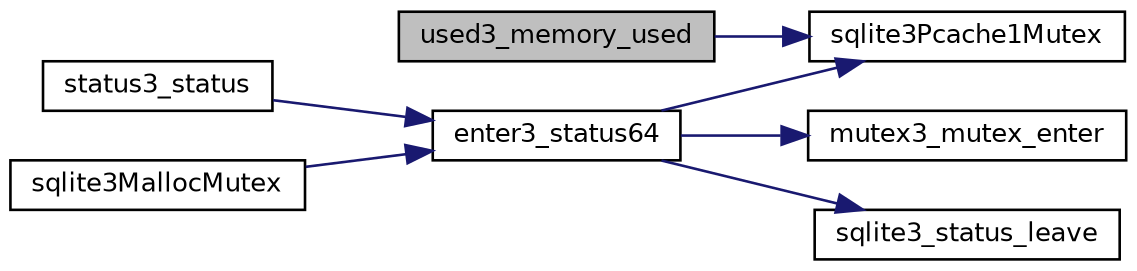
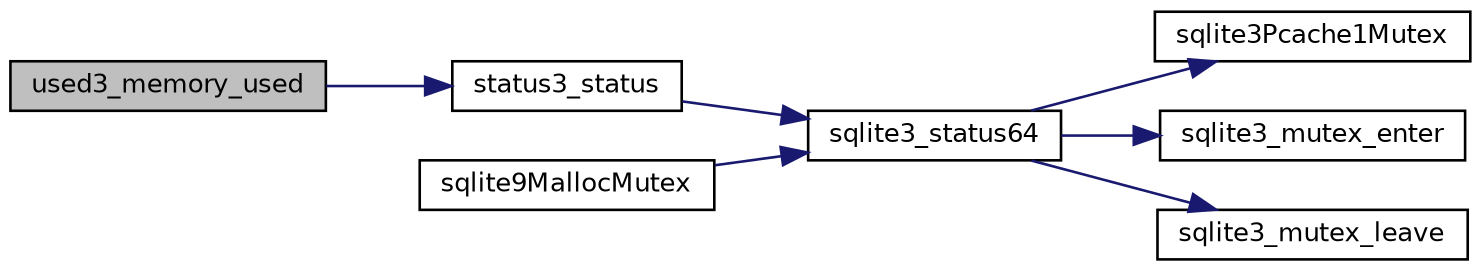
(749, 36) -> (376, 86)
(557, 136) -> (935, 136)
(967, 136) -> (1313, 136)
(158, 185) -> (567, 185)
(967, 235) -> (1313, 235)
